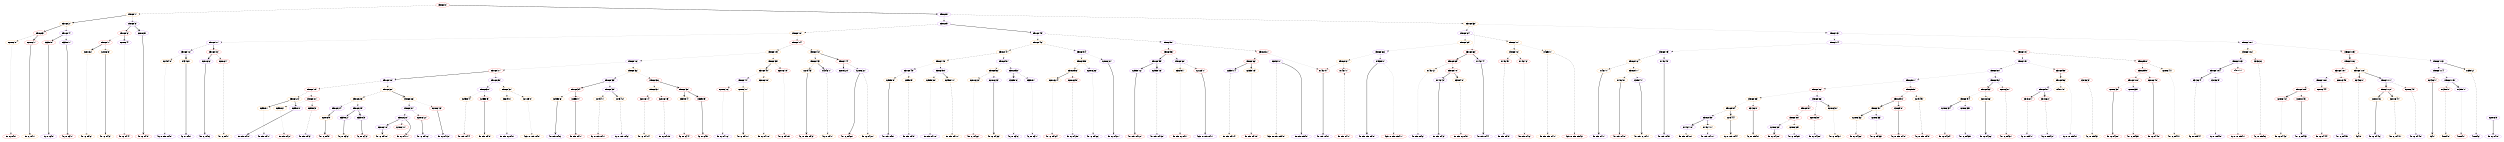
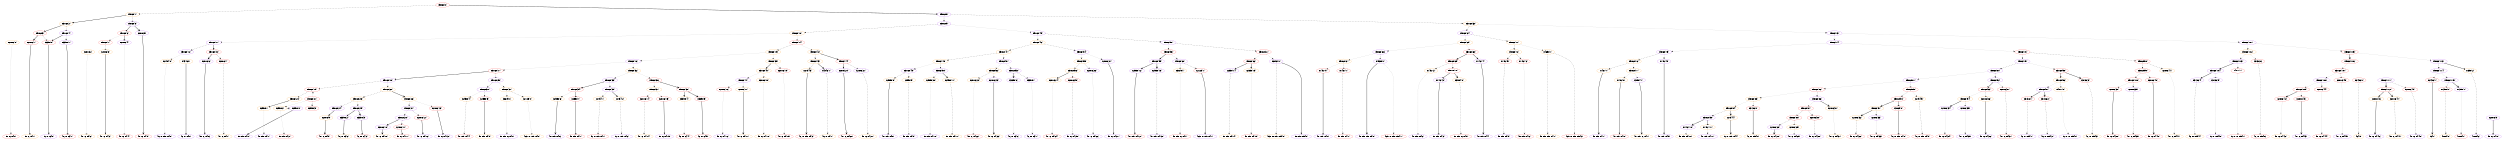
(990, 28) -> (990, 28)
(27, 38) -> (44, 38)
(1475, 38) -> (1468, 47)
(97, 47) -> none
(186, 56) -> none
(1293, 61) -> (1269, 56)
(1453, 71) -> (1453, 71)
(2360, 71) -> none
none -> (2073, 75)
(311, 94) -> (313, 95)
(295, 103) -> (288, 108)
(855, 103) -> (845, 103)
(1345, 104) -> (1343, 103)
(2071, 106) -> (2063, 113)
(1816, 108) -> (1810, 113)
(664, 117) -> (664, 117)
(410, 127) -> (402, 132)
(305, 137) -> none
